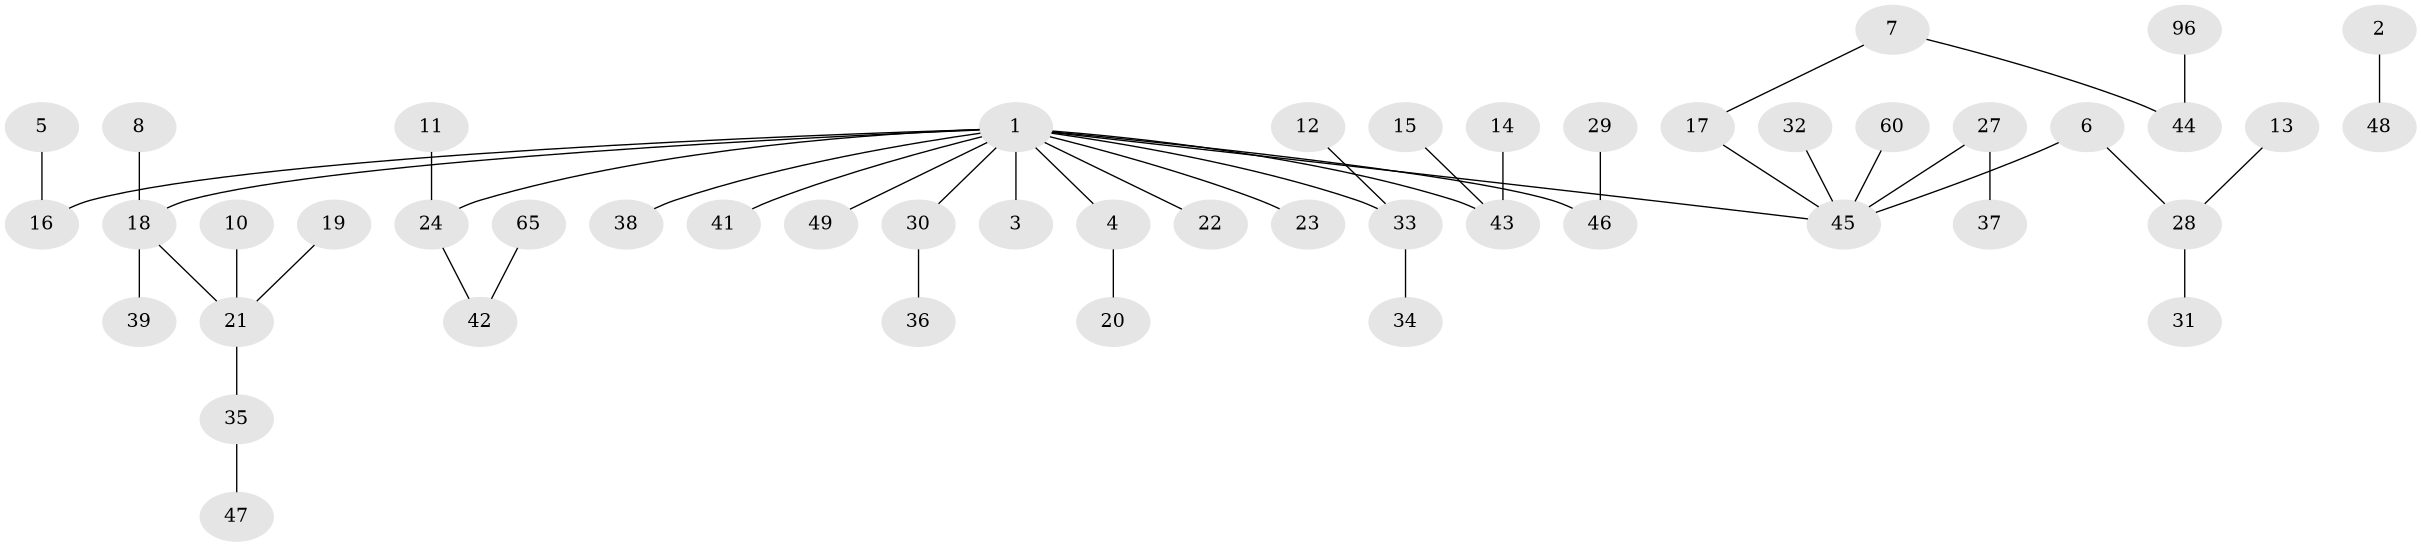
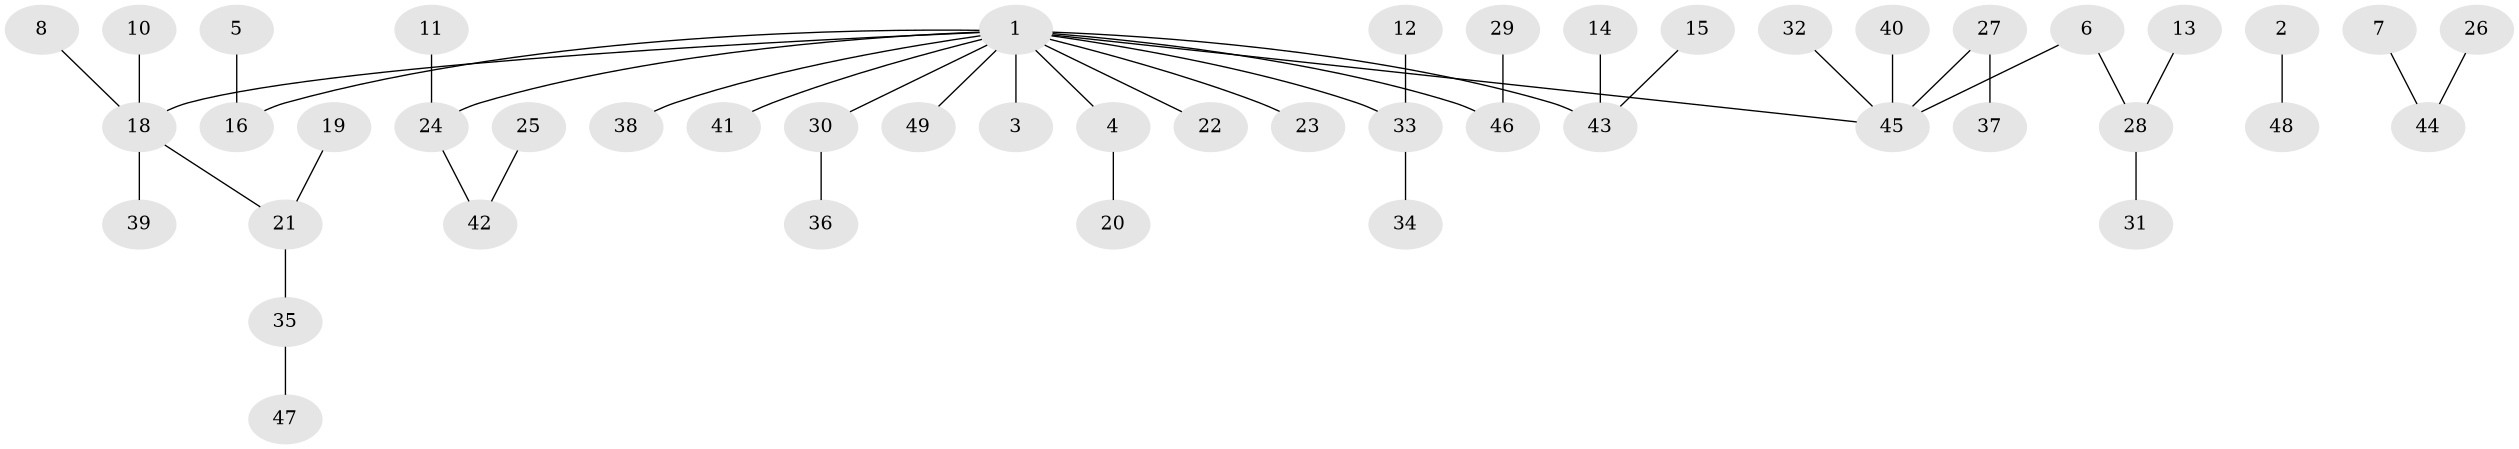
(2185, 30) -> (2477, 30)
(1698, 127) -> none
(1893, 127) -> (1893, 30)
(529, 225) -> (529, 127)
(237, 273) -> (139, 79)
